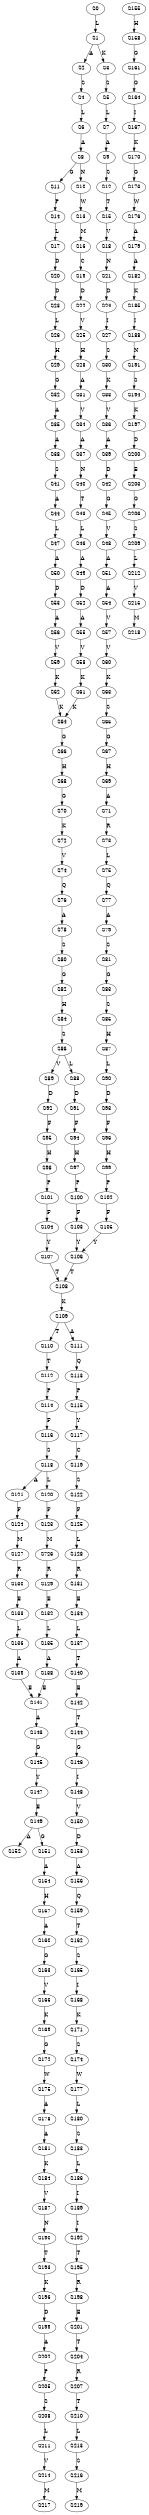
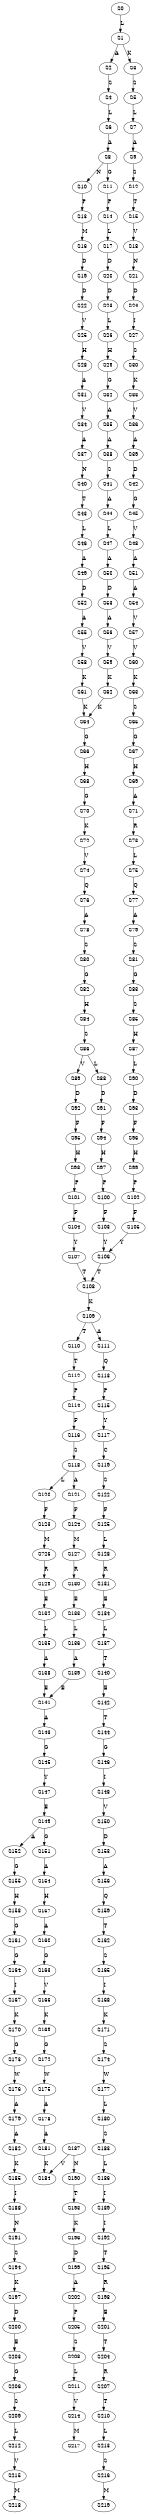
(83, 202) -> (84, 202)
(83, 262) -> (84, 262)
none -> (15, 1865)
(44, 2192) -> (60, 2163)
